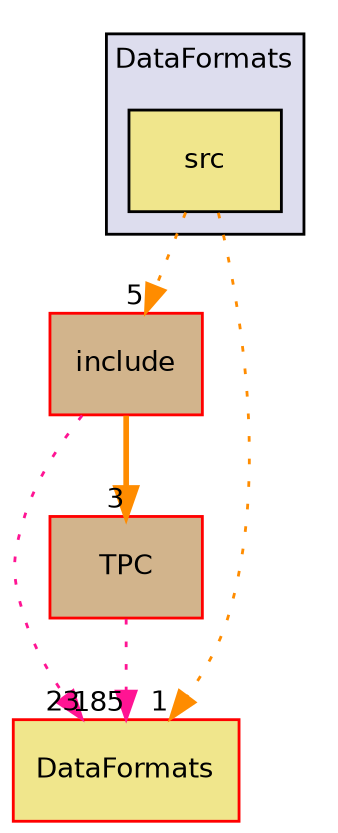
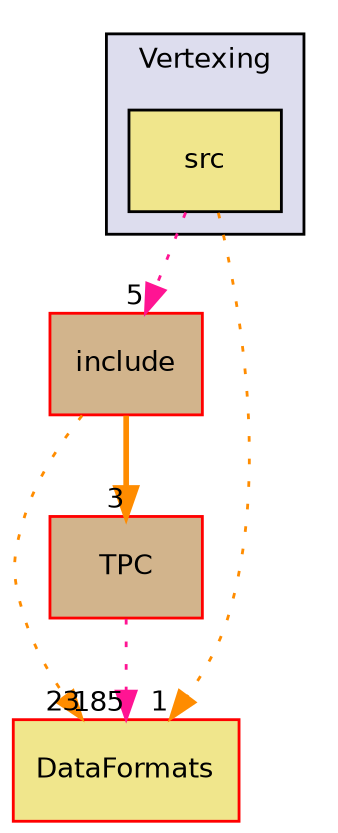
(205, 61) -> (205, 61)
(170, 251) -> (170, 251)
(16, 553) -> (16, 553)
